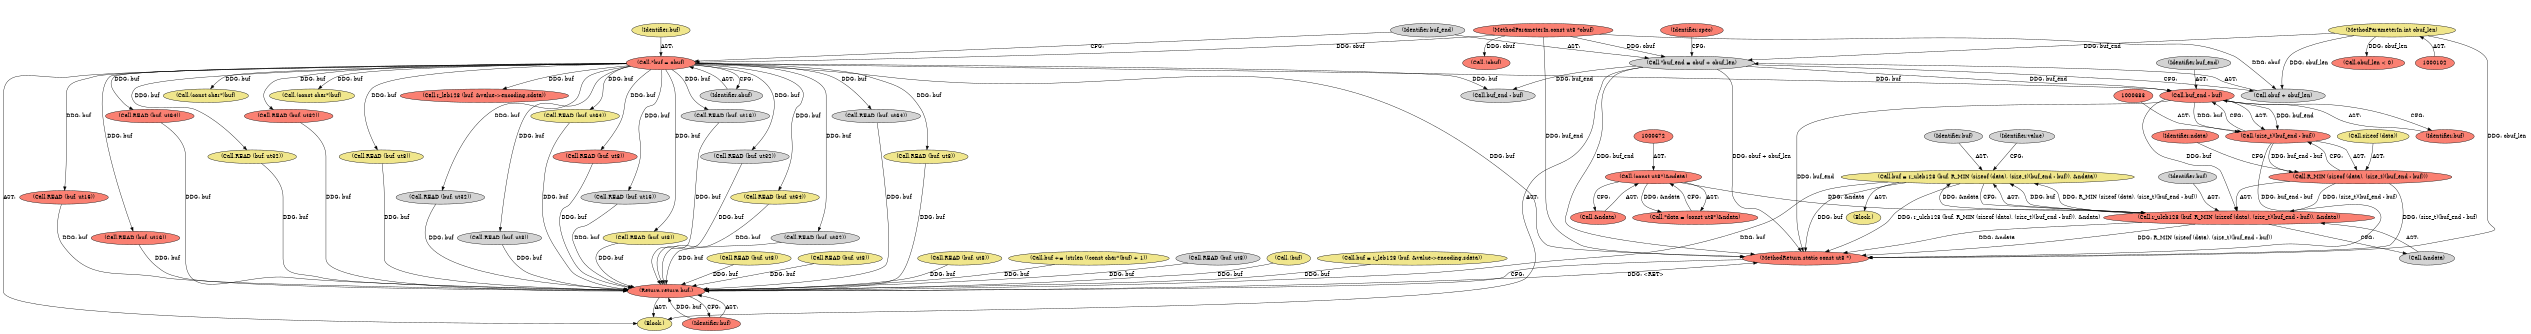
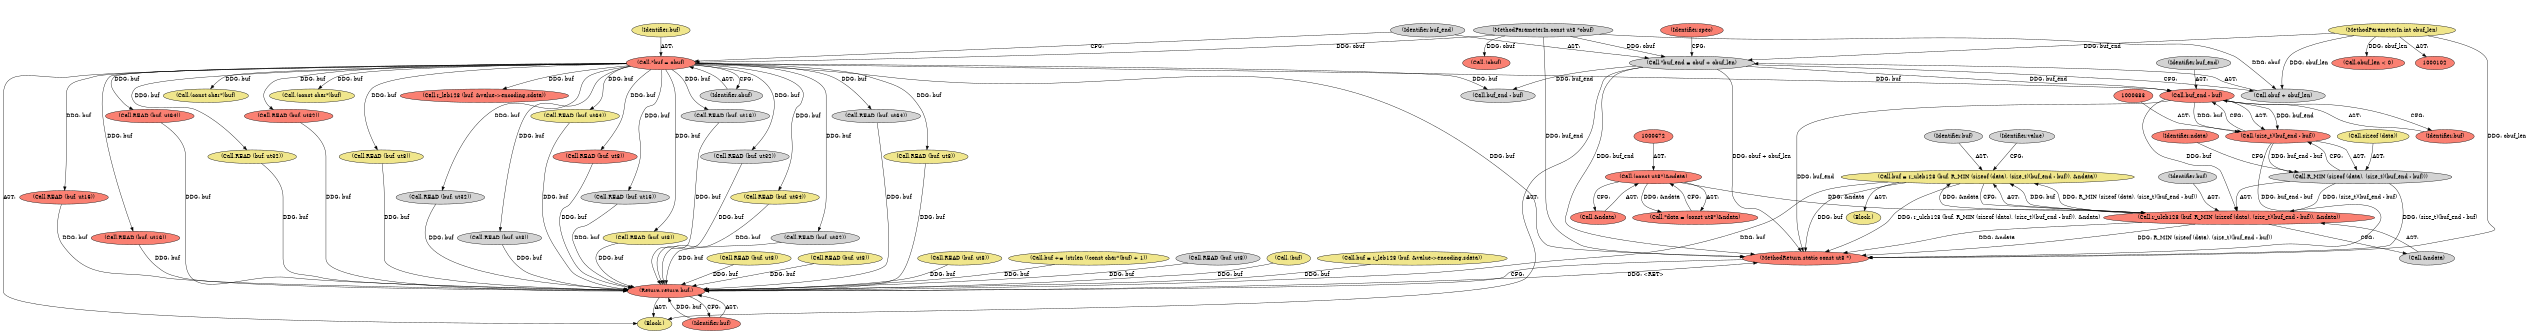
(1543, 30) -> (1543, 30)
(2432, 45) -> (2411, 46)
(2360, 177) -> (2360, 177)
